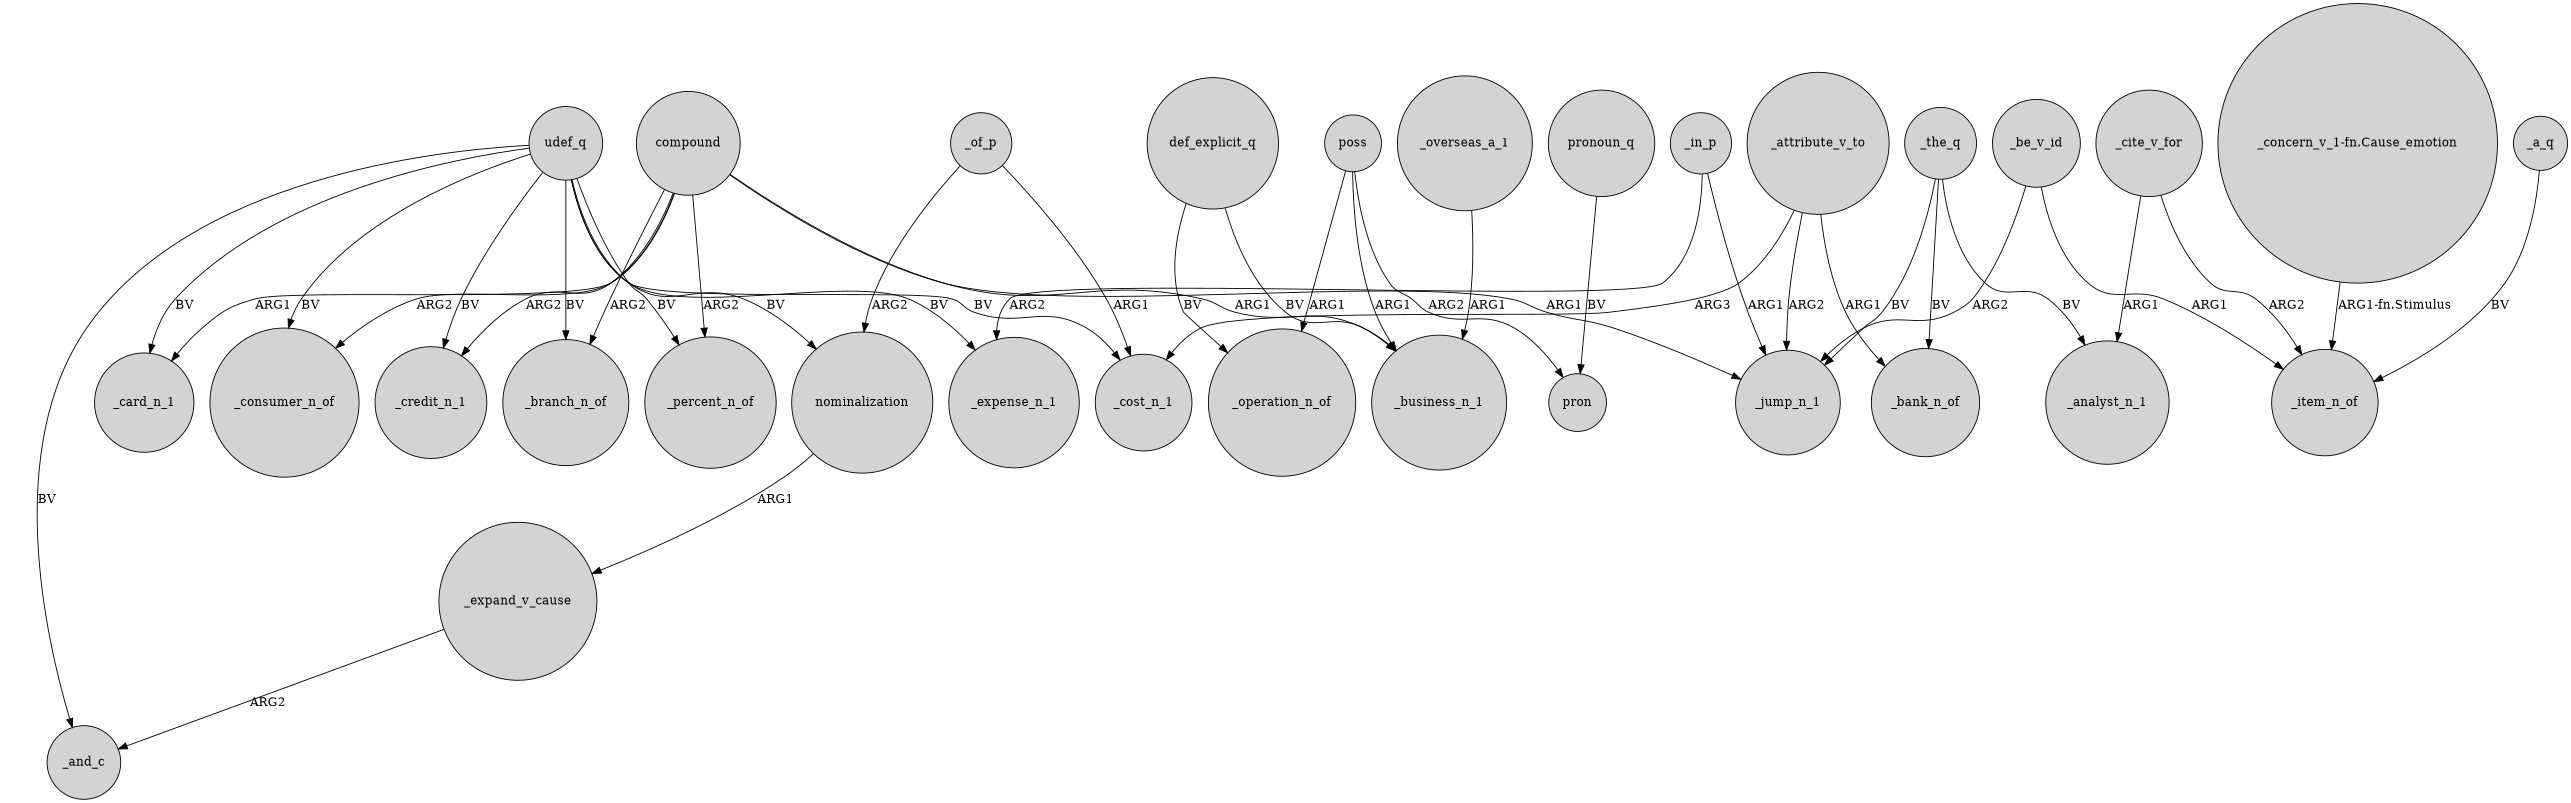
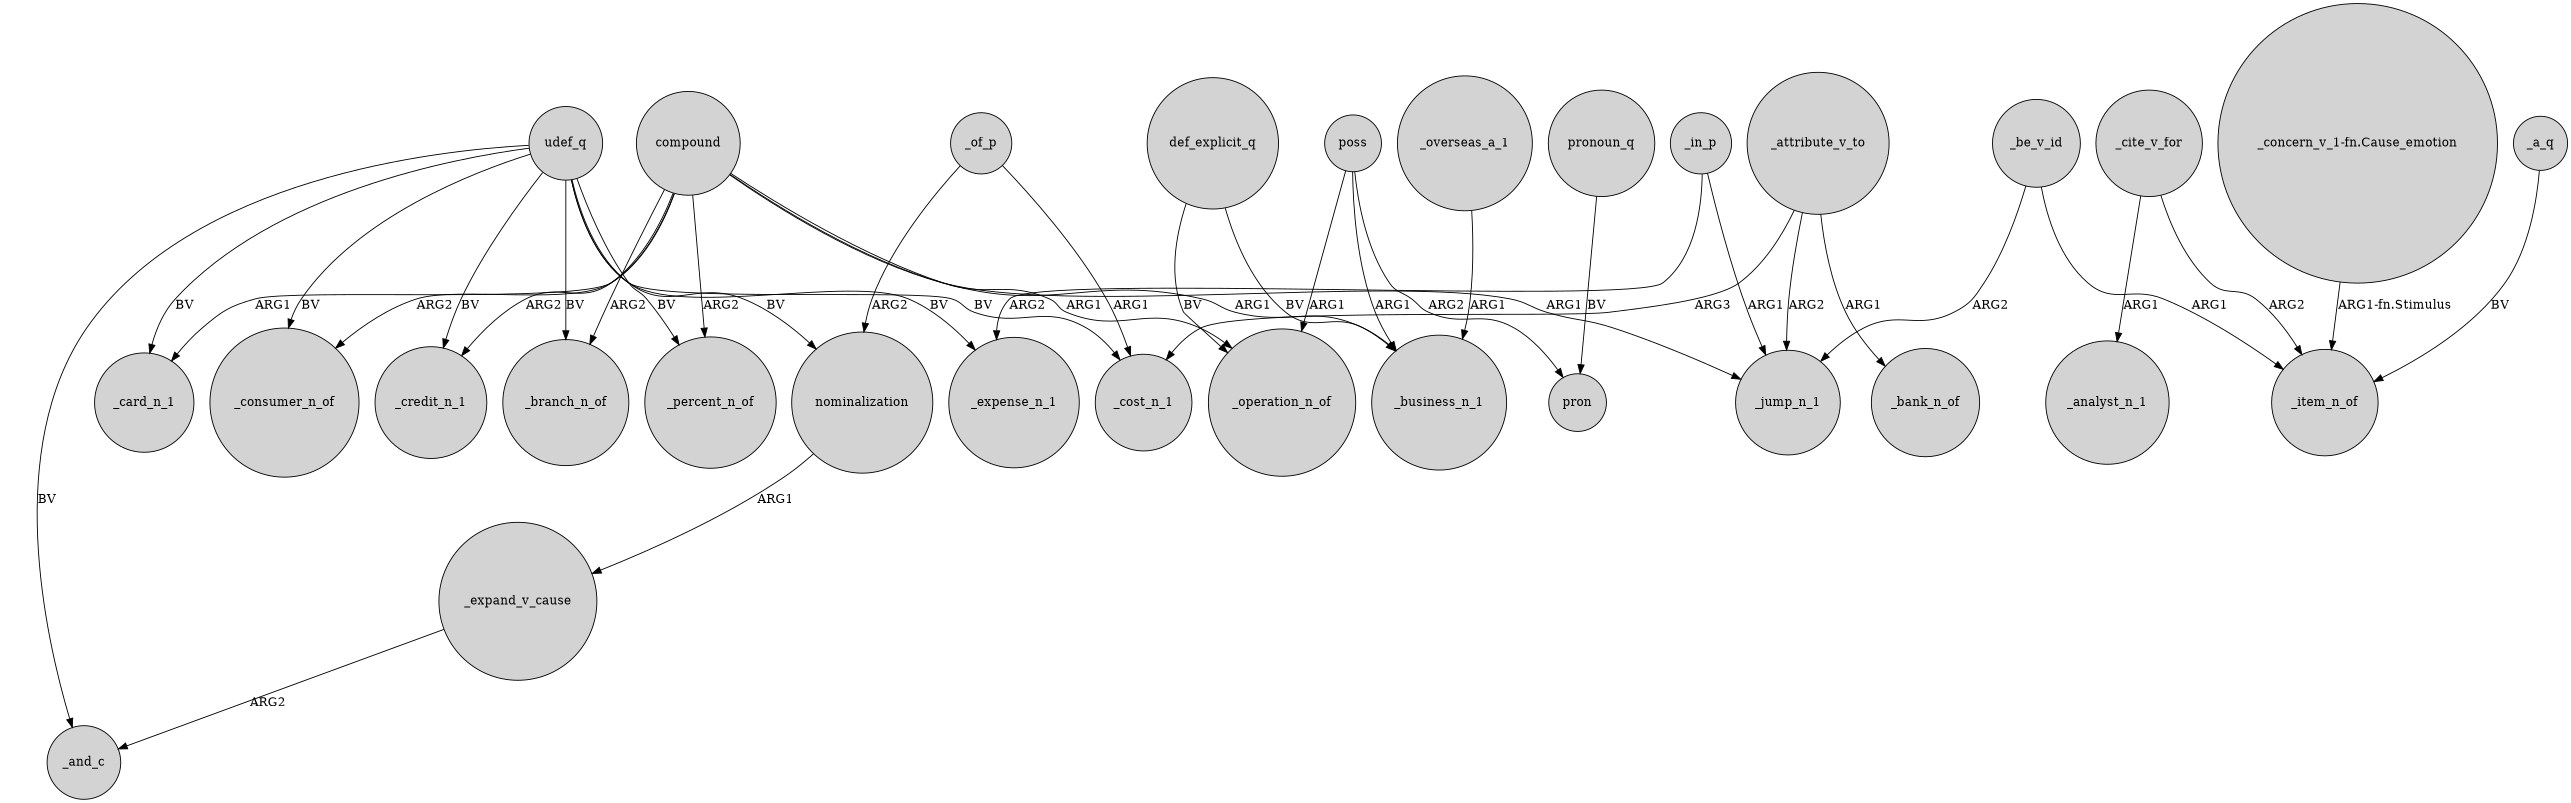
(1941, 143) -> none
none -> (1059, 307)
